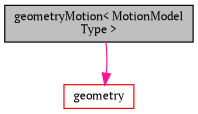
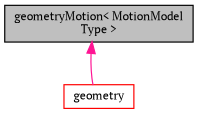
(107, 57) -> (91, 69)
